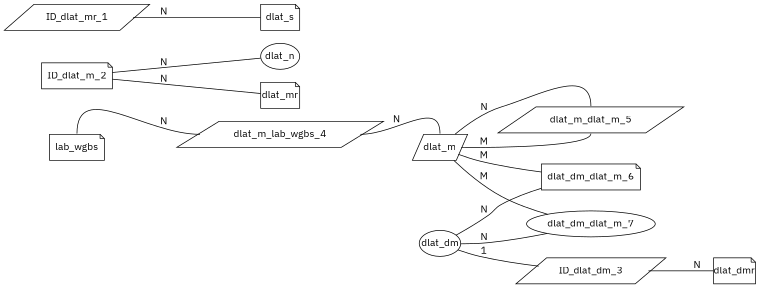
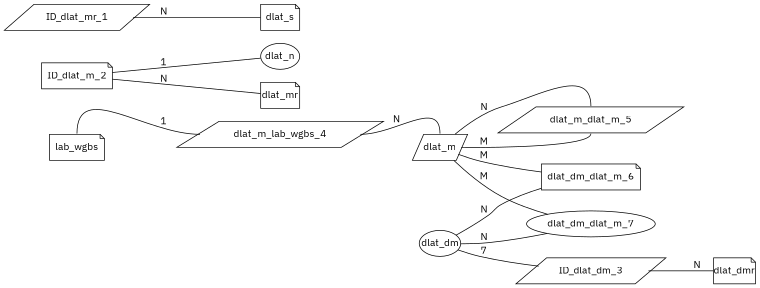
(164, 62) -> (164, 62)
(164, 122) -> (164, 122)
(484, 251) -> (484, 251)
